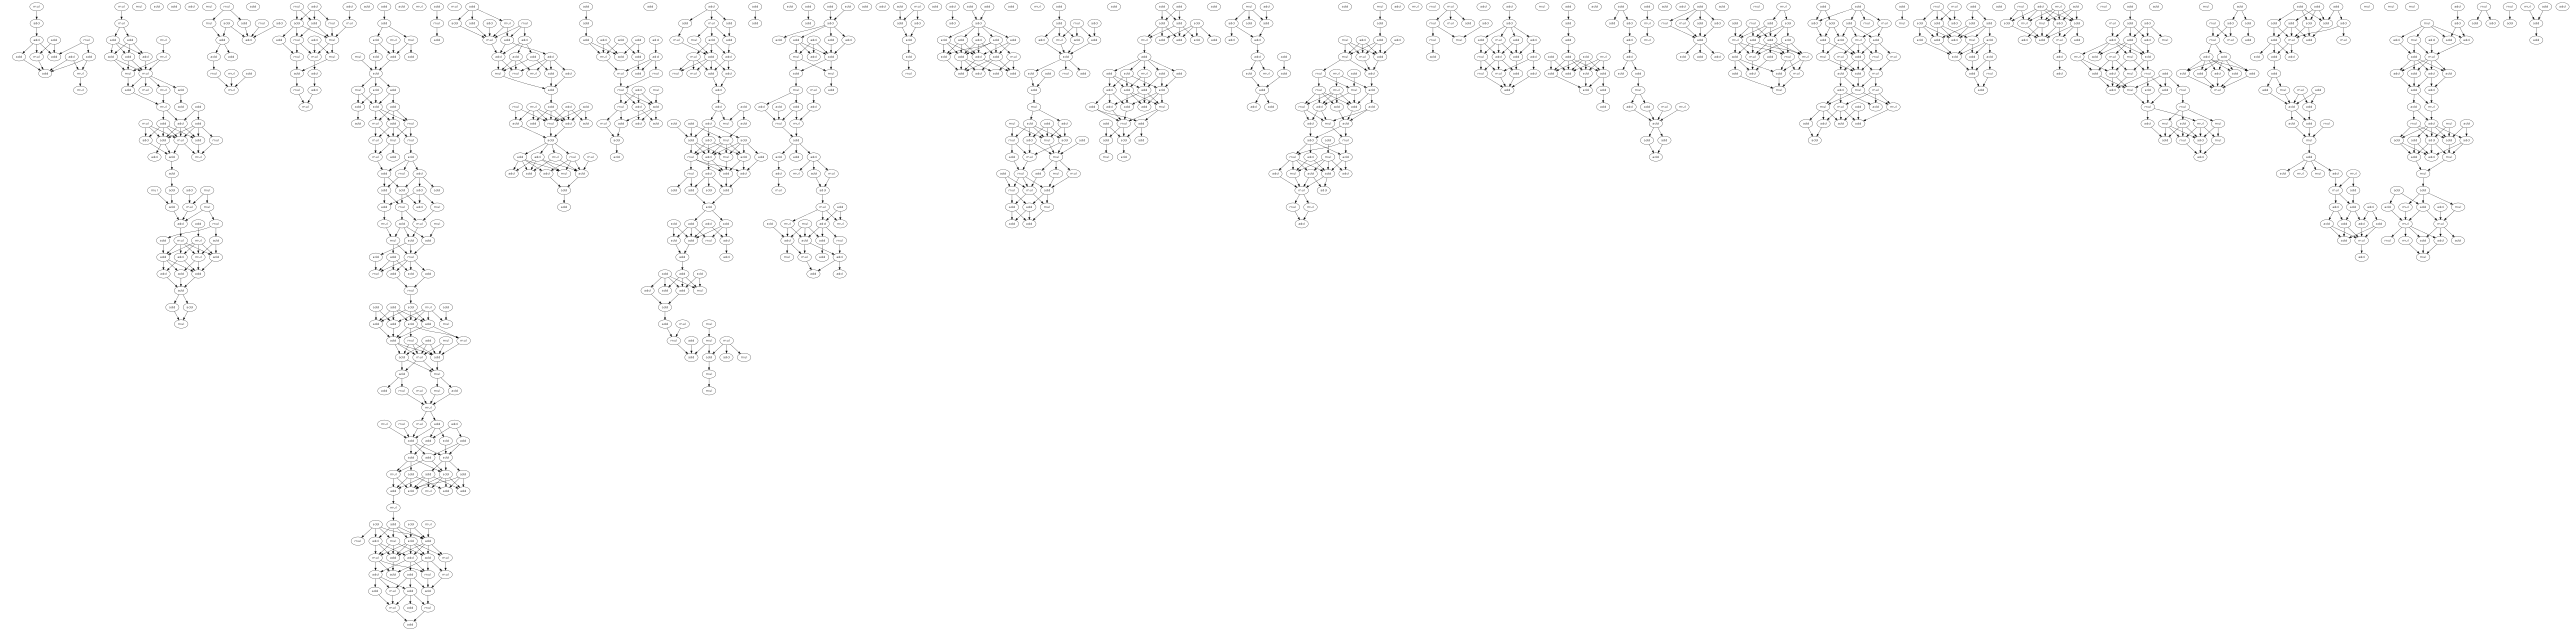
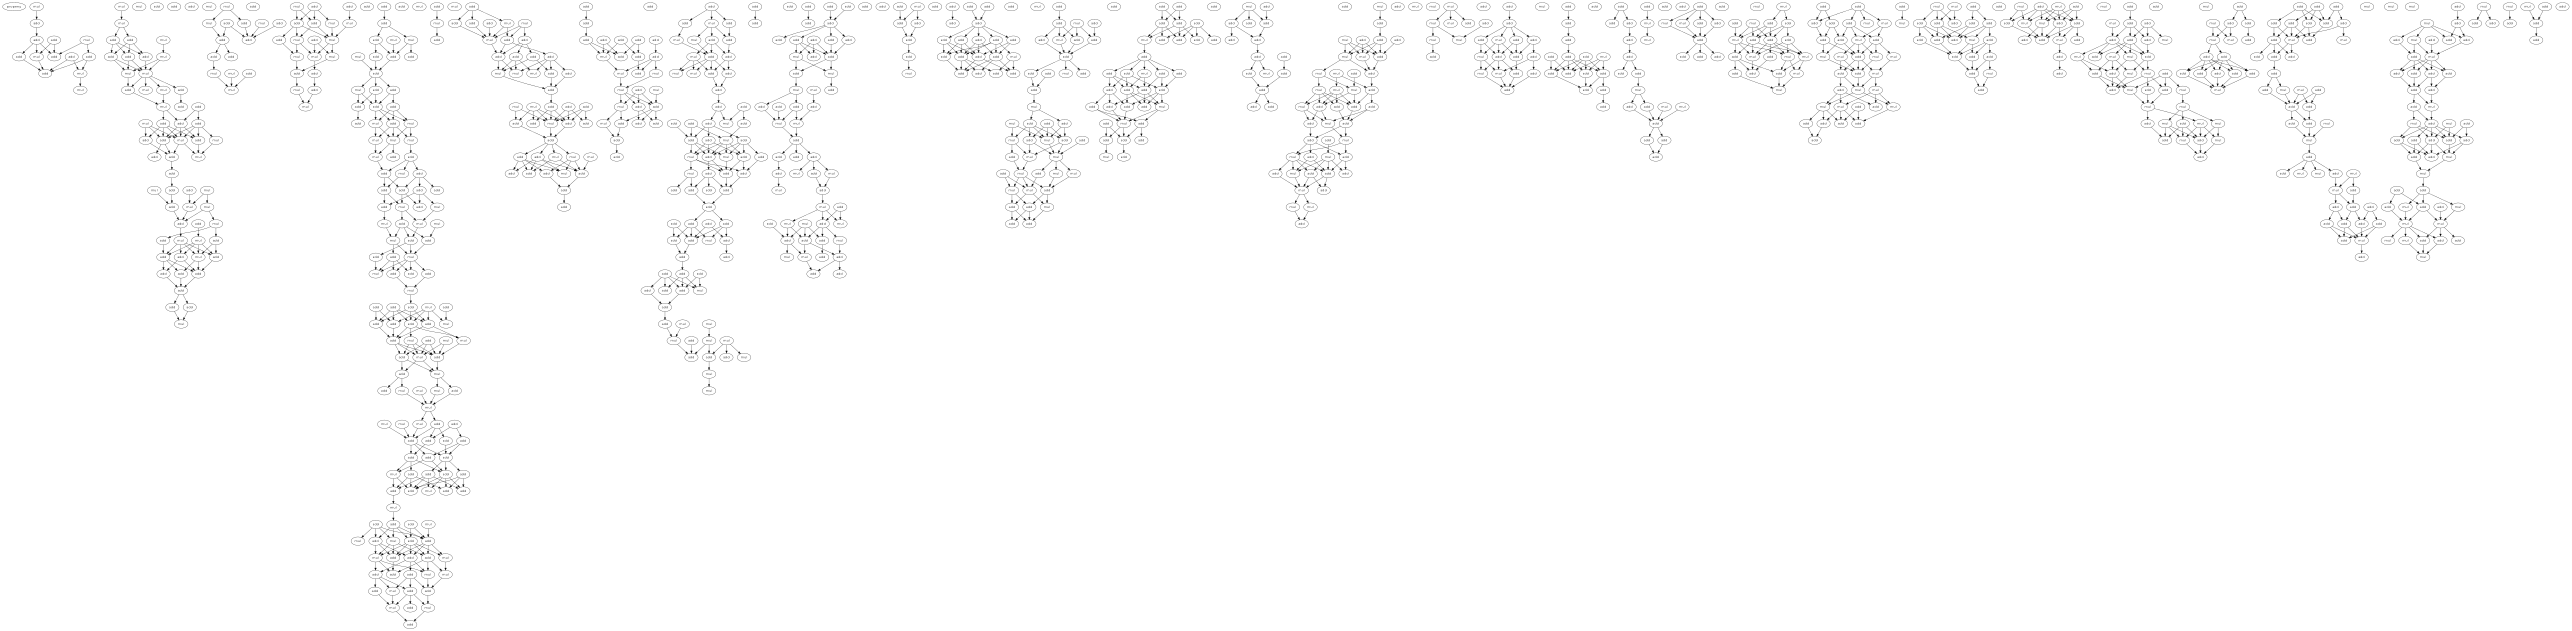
none -> (14, 7)
